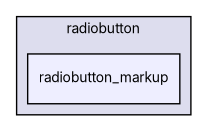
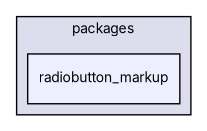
(104, 30) -> (104, 30)
